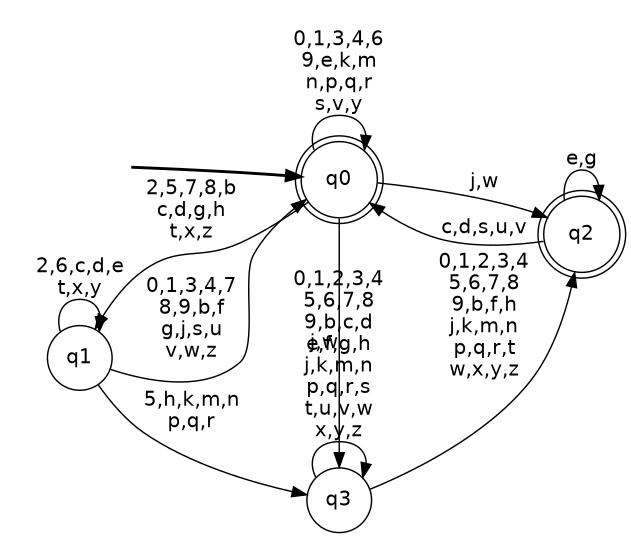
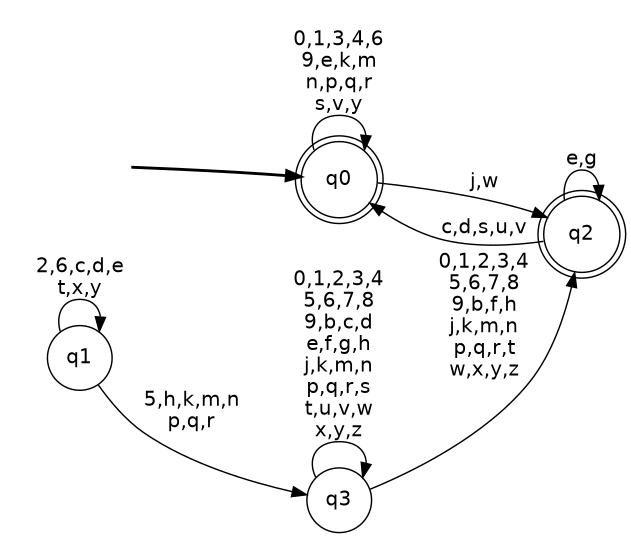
(200, 253) -> none
(339, 335) -> none
(247, 346) -> none
